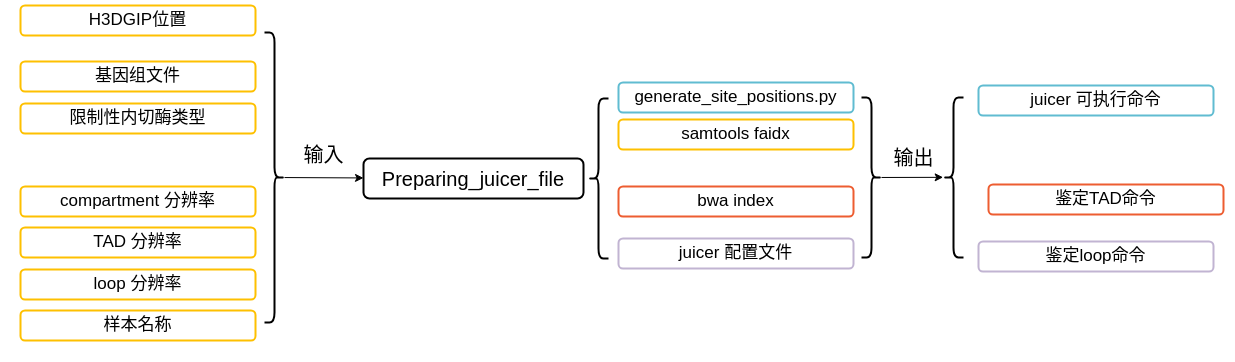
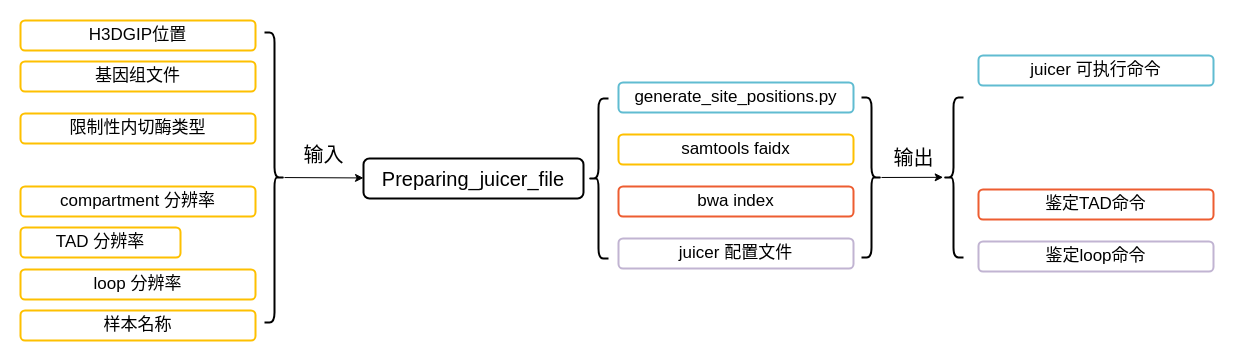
(138, 21) -> (138, 36)
(1096, 101) -> (1096, 71)
(138, 119) -> (138, 129)
(736, 135) -> (736, 150)
(1106, 200) -> (1096, 205)
(138, 243) -> (101, 243)
